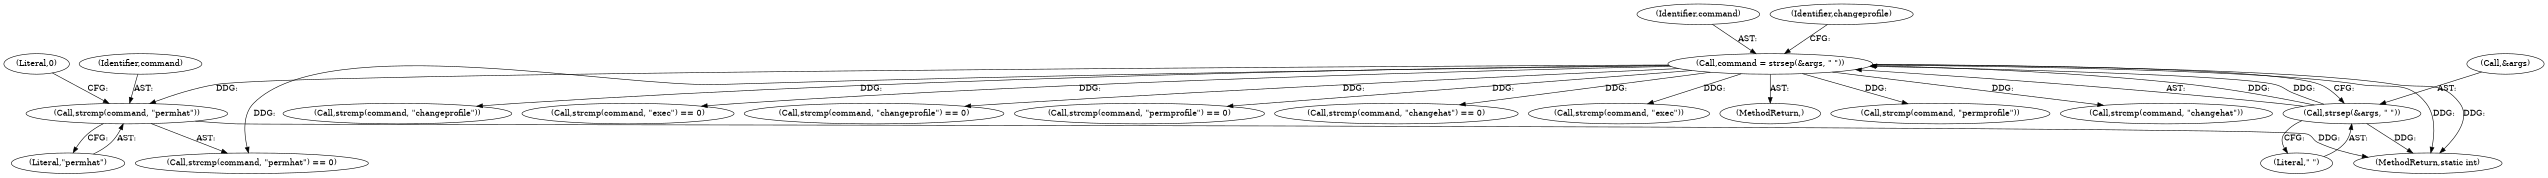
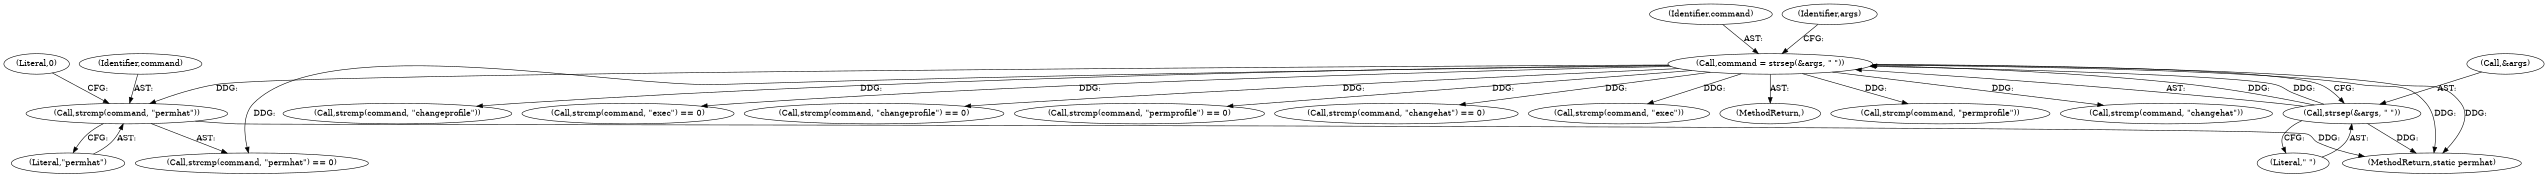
(1842, 14) -> (1830, 14)
(2428, 163) -> (2432, 163)
